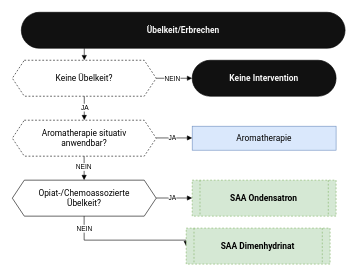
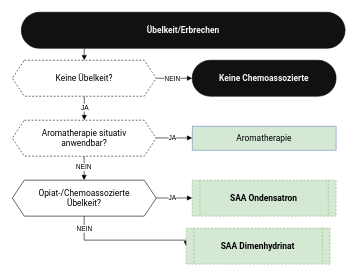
(264, 78) -> (264, 78)
(264, 138) -> (264, 138)
